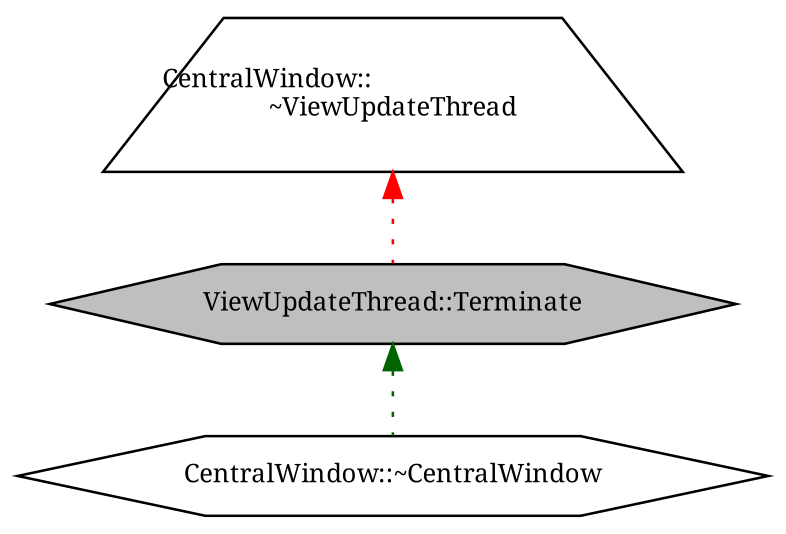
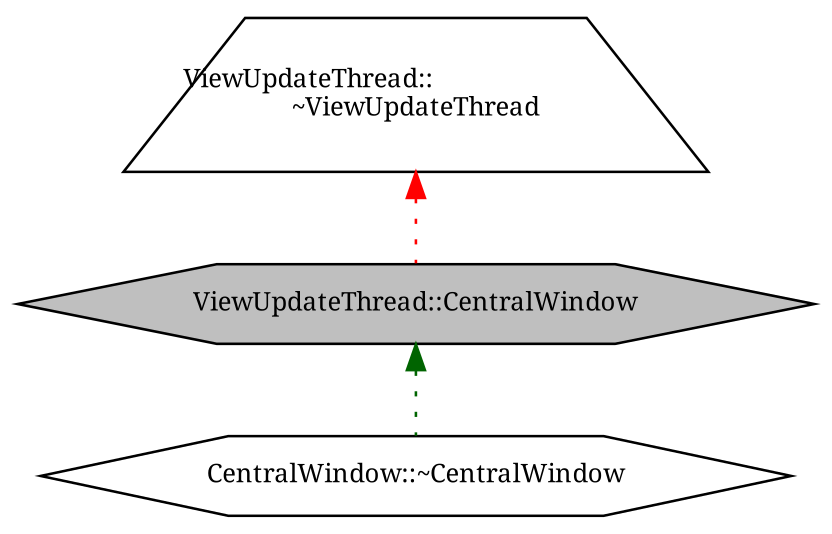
(393, 95) -> (416, 95)
(393, 304) -> (416, 304)
